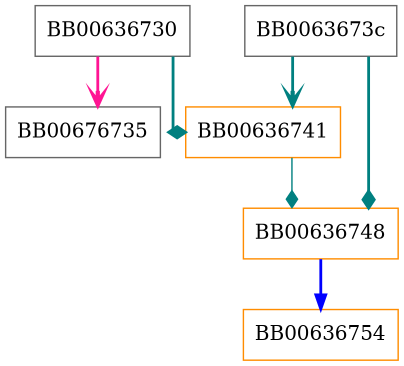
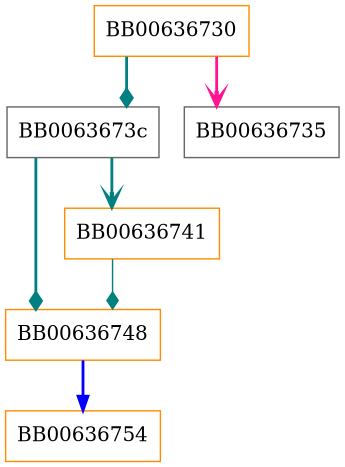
(113, 31) -> (172, 31)
(173, 95) -> (127, 73)
(83, 132) -> (262, 132)
